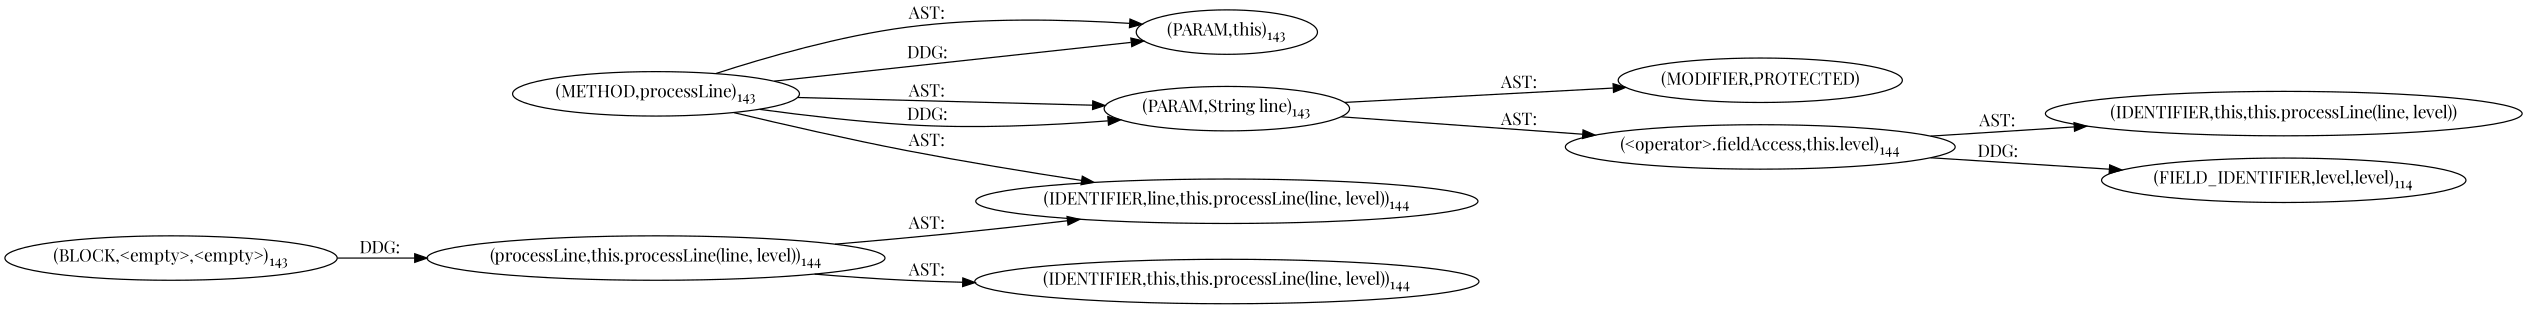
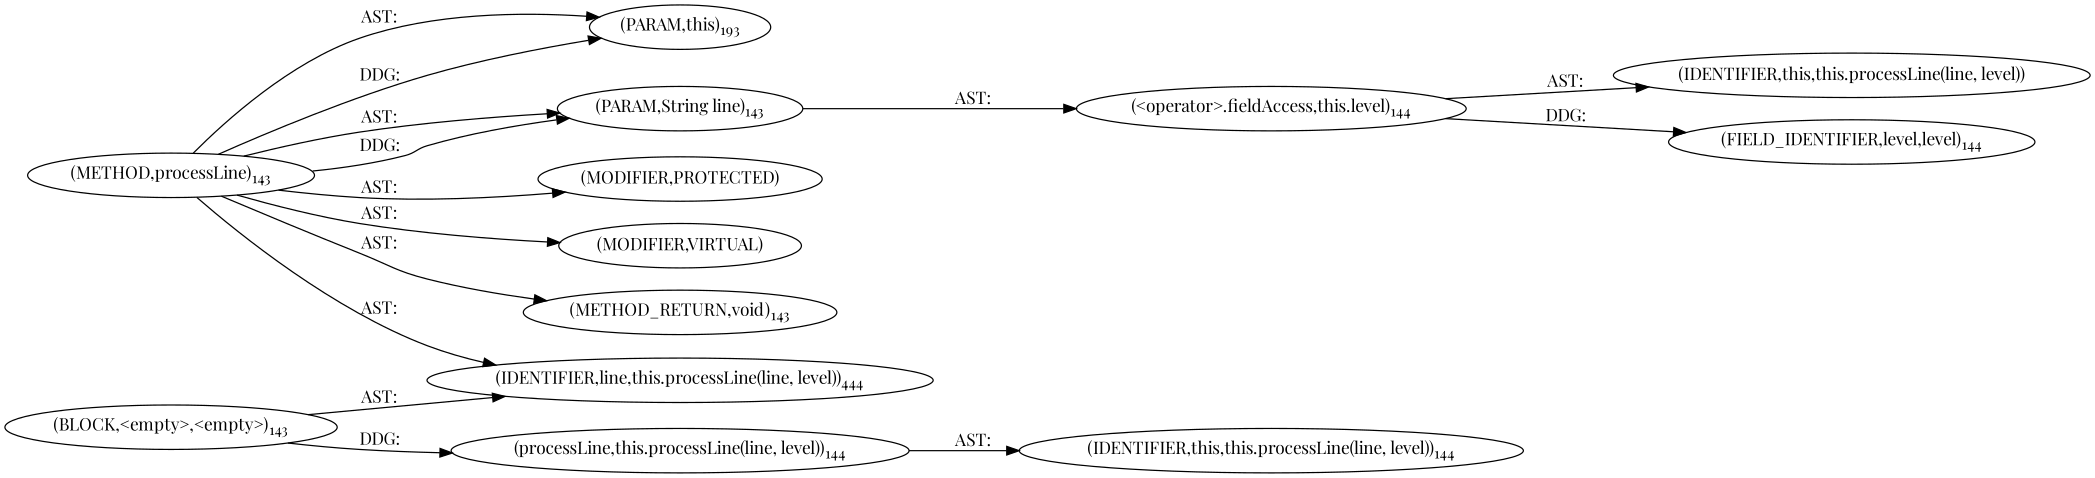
(1277, 30) -> (730, 25)
(1479, 95) -> (415, 199)
(2404, 178) -> (1972, 140)
(1400, 199) -> (853, 378)
(951, 234) -> (400, 406)
none -> (680, 246)
none -> (680, 312)
